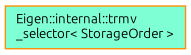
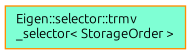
(95, 27) -> (95, 27)
